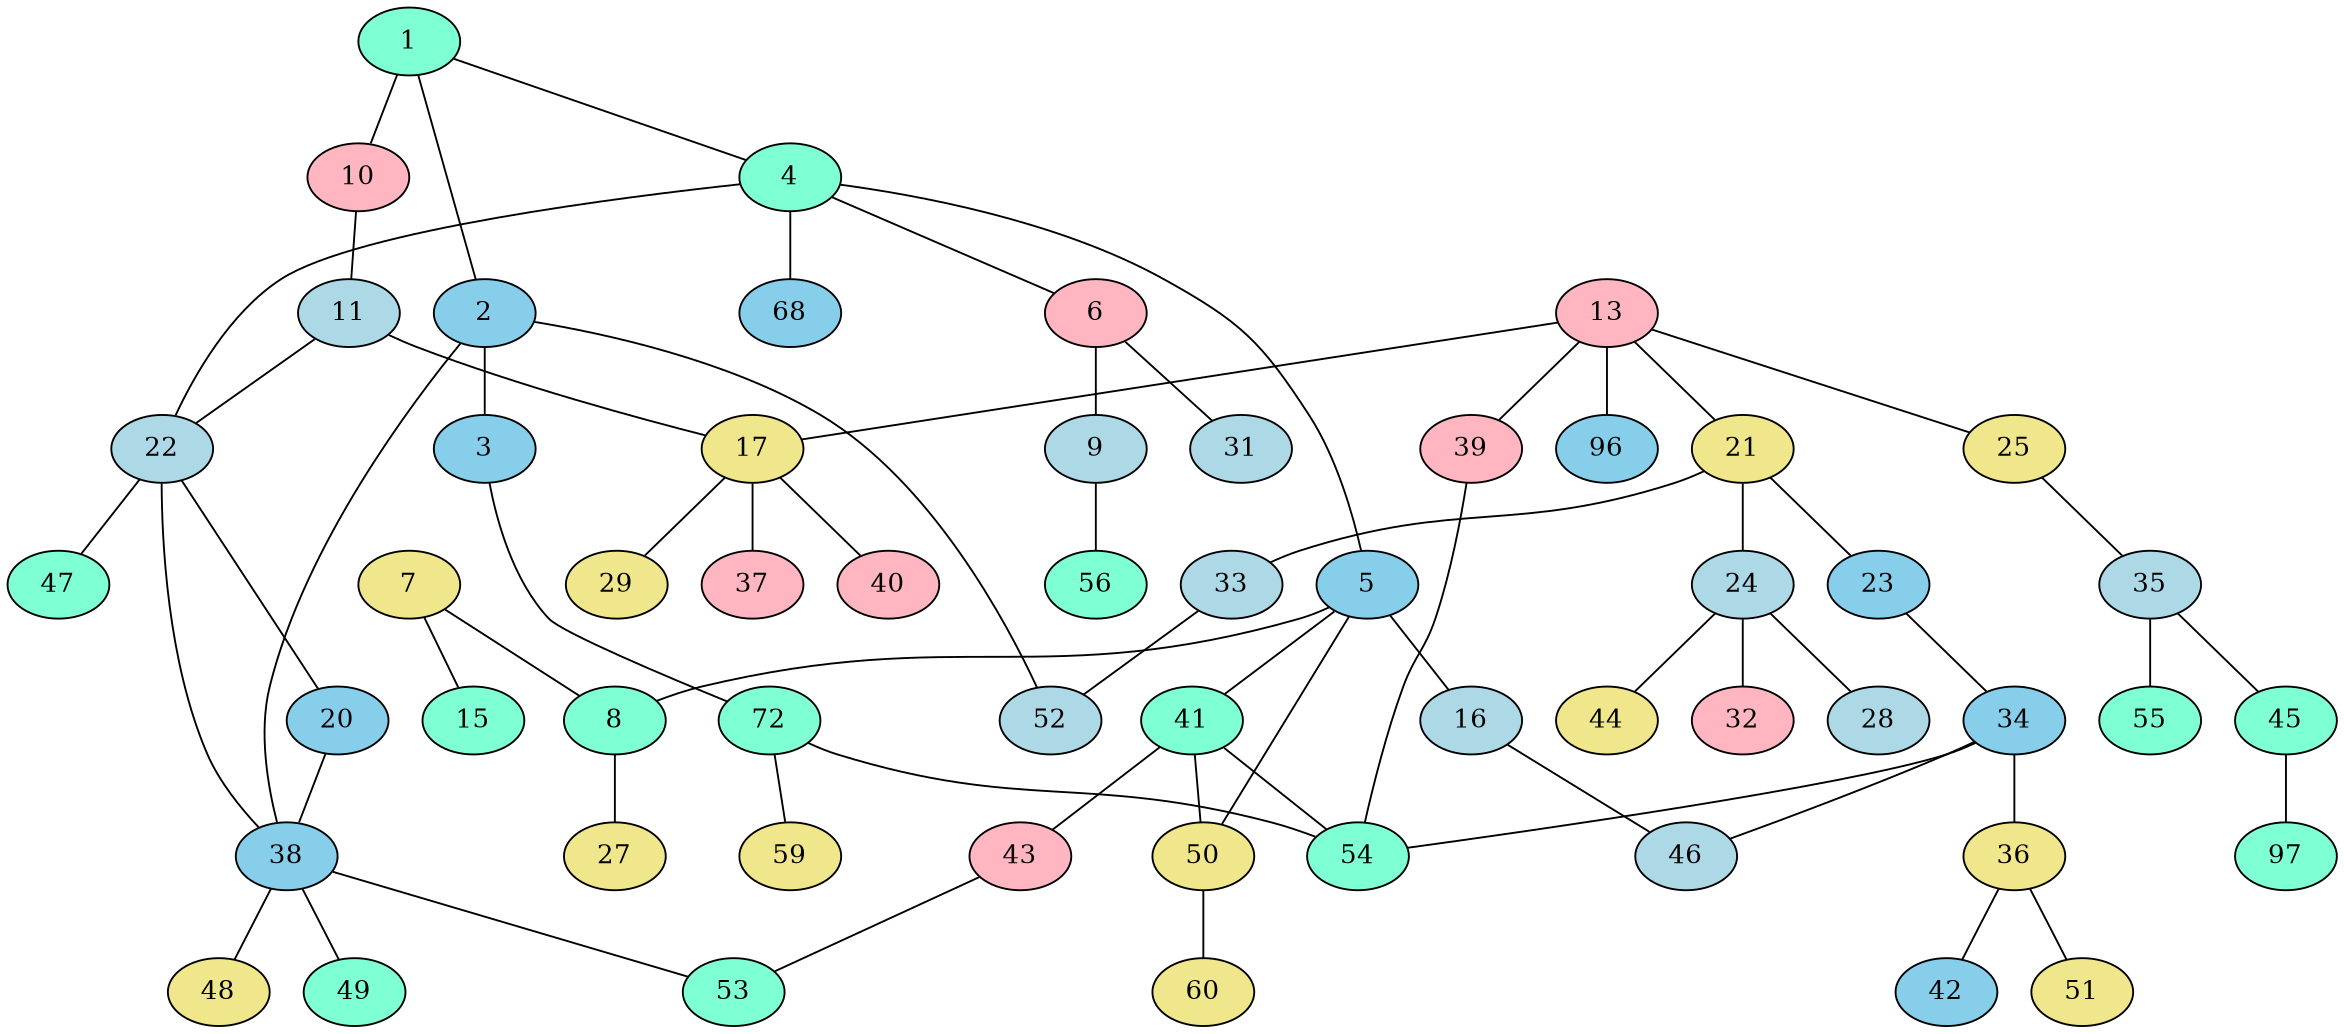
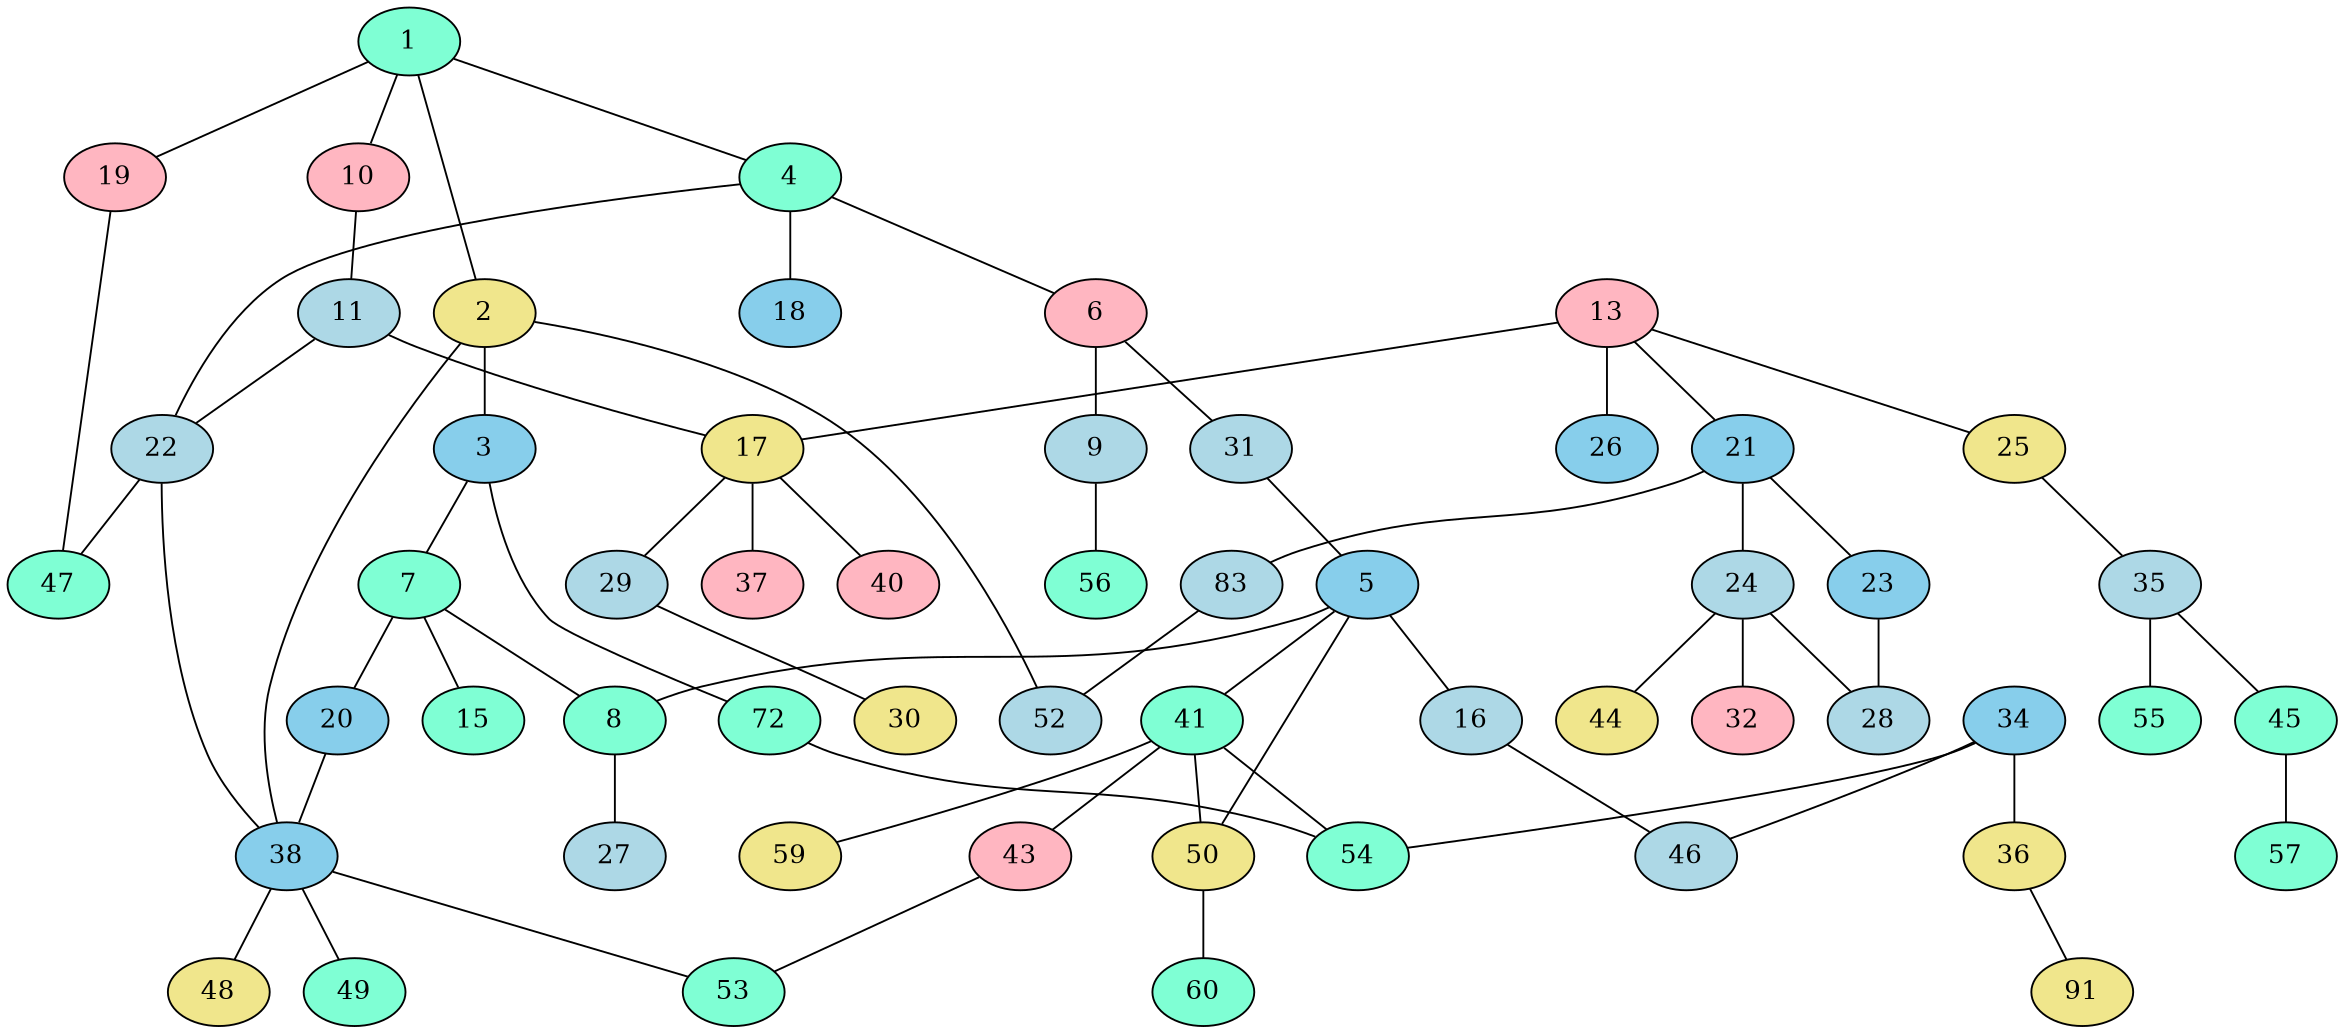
none -> (115, 177)
(1168, 281) -> (1304, 517)
(485, 313) -> (485, 313)
(790, 313) -> (790, 313)
(1471, 449) -> none
(1607, 449) -> (1607, 449)
(1743, 449) -> (1743, 449)
none -> (447, 517)
(250, 585) -> (373, 653)
(409, 585) -> (409, 585)
(617, 585) -> (617, 585)
(1232, 585) -> (1232, 585)
(1946, 652) -> (1879, 653)
none -> (905, 720)
(780, 788) -> (988, 798)
(615, 856) -> (615, 856)
(2286, 856) -> (2286, 856)
(1203, 992) -> (1203, 992)
(1946, 992) -> none
(2082, 992) -> (2082, 992)
